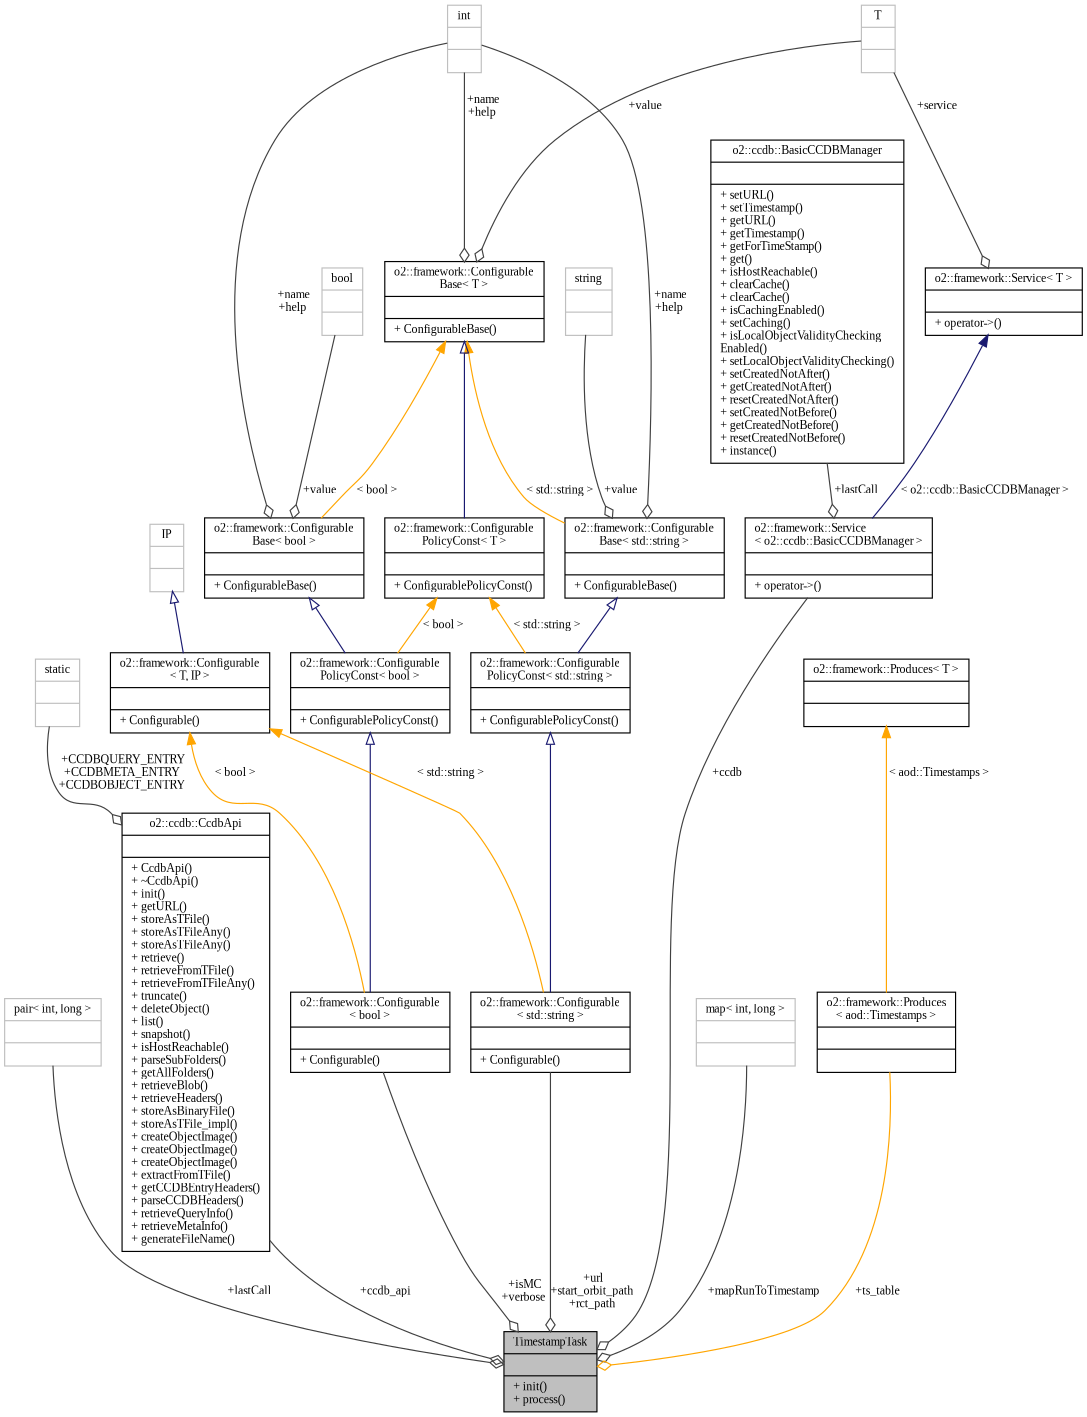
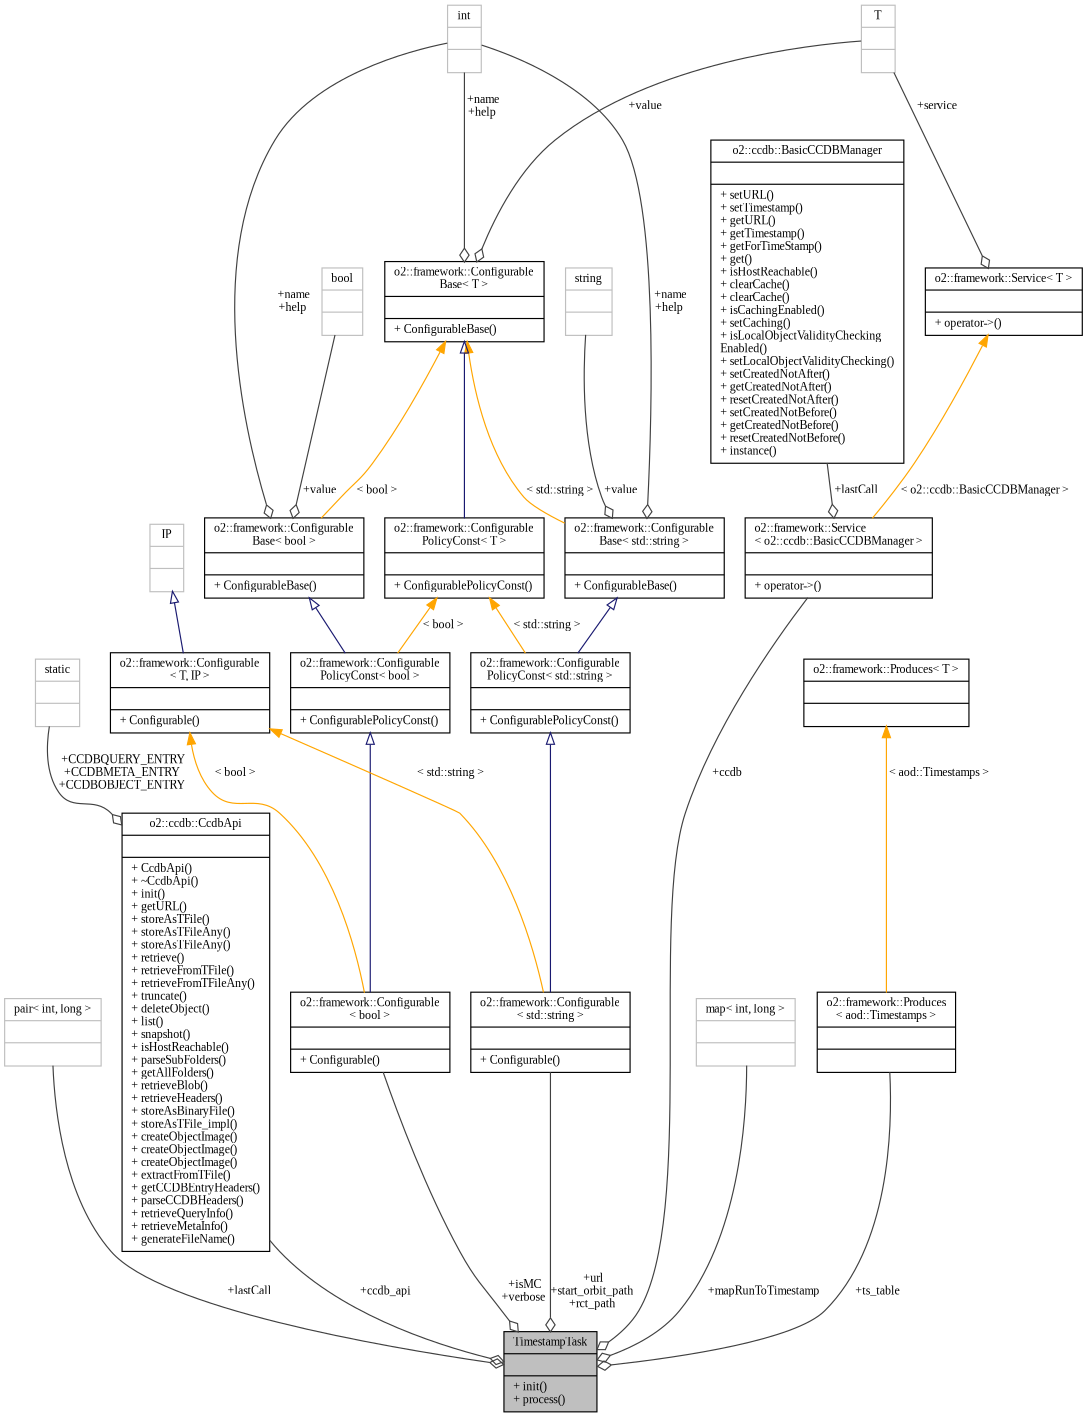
(932, 435) -> (932, 435)
(835, 1298) -> (835, 1298)
